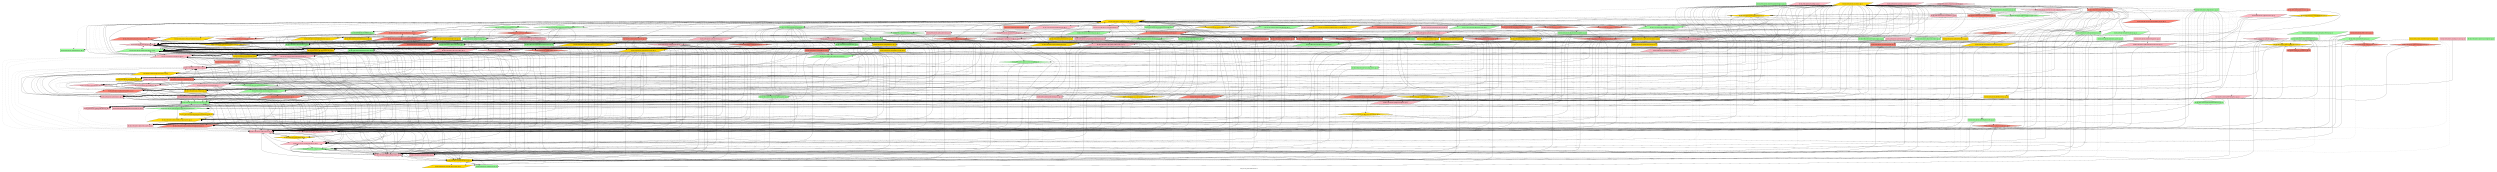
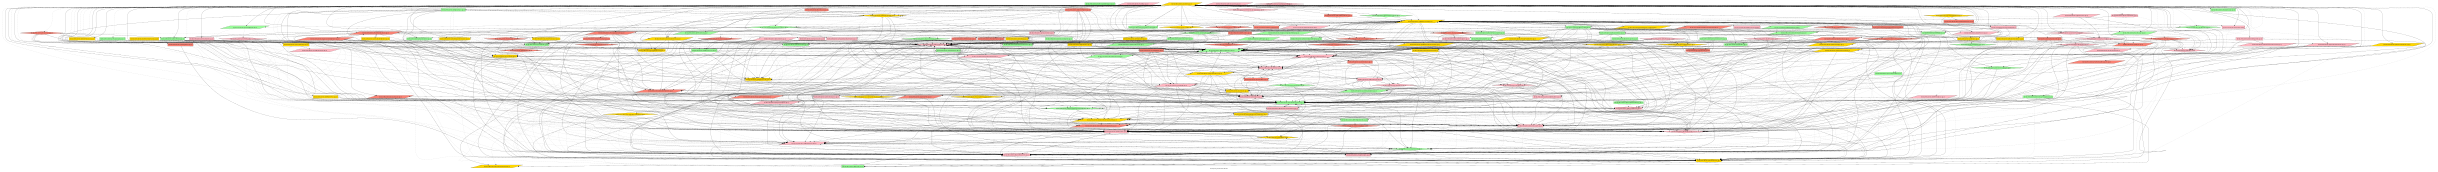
none -> (1959, 21)
none -> (2233, 27)
